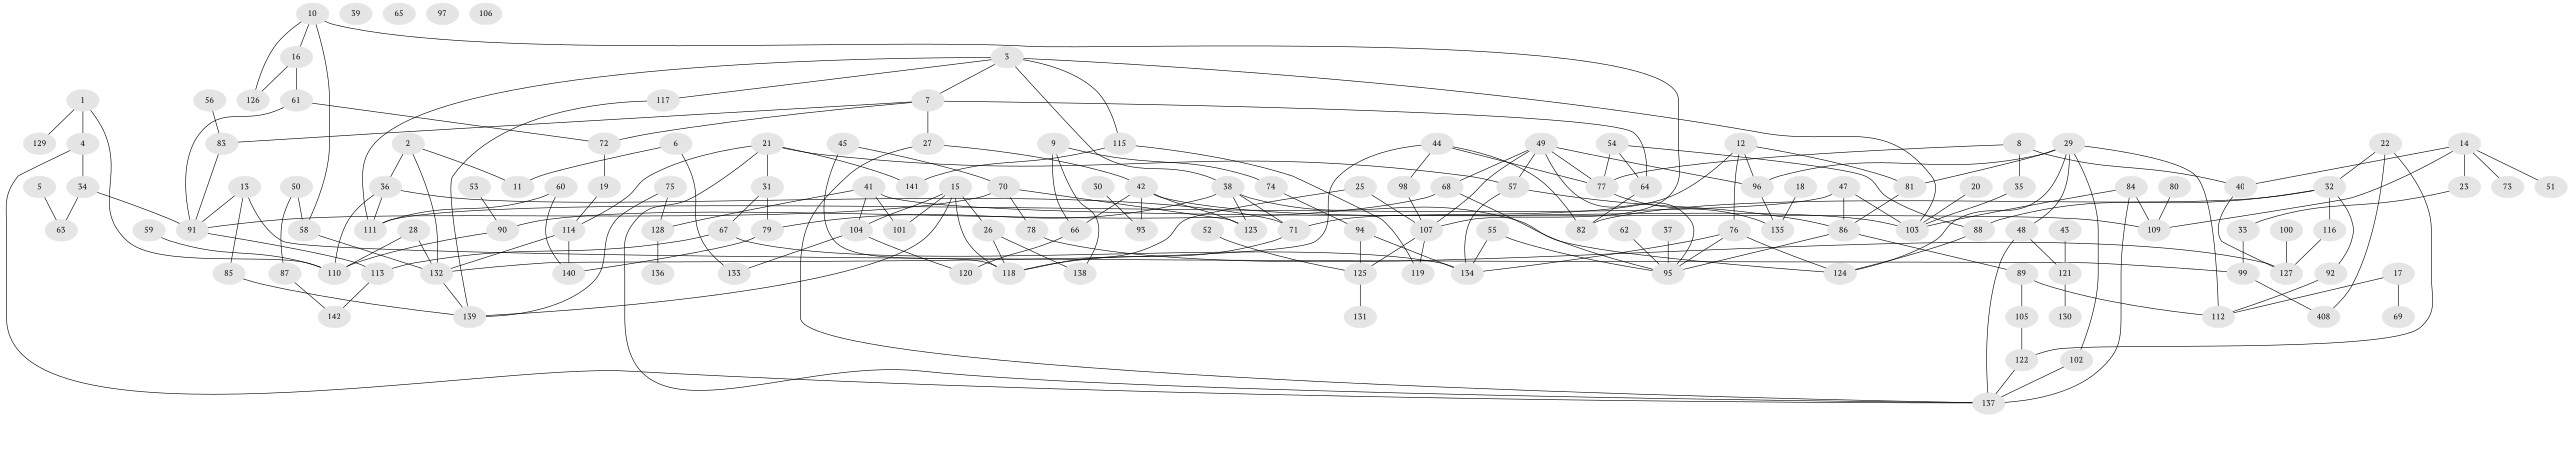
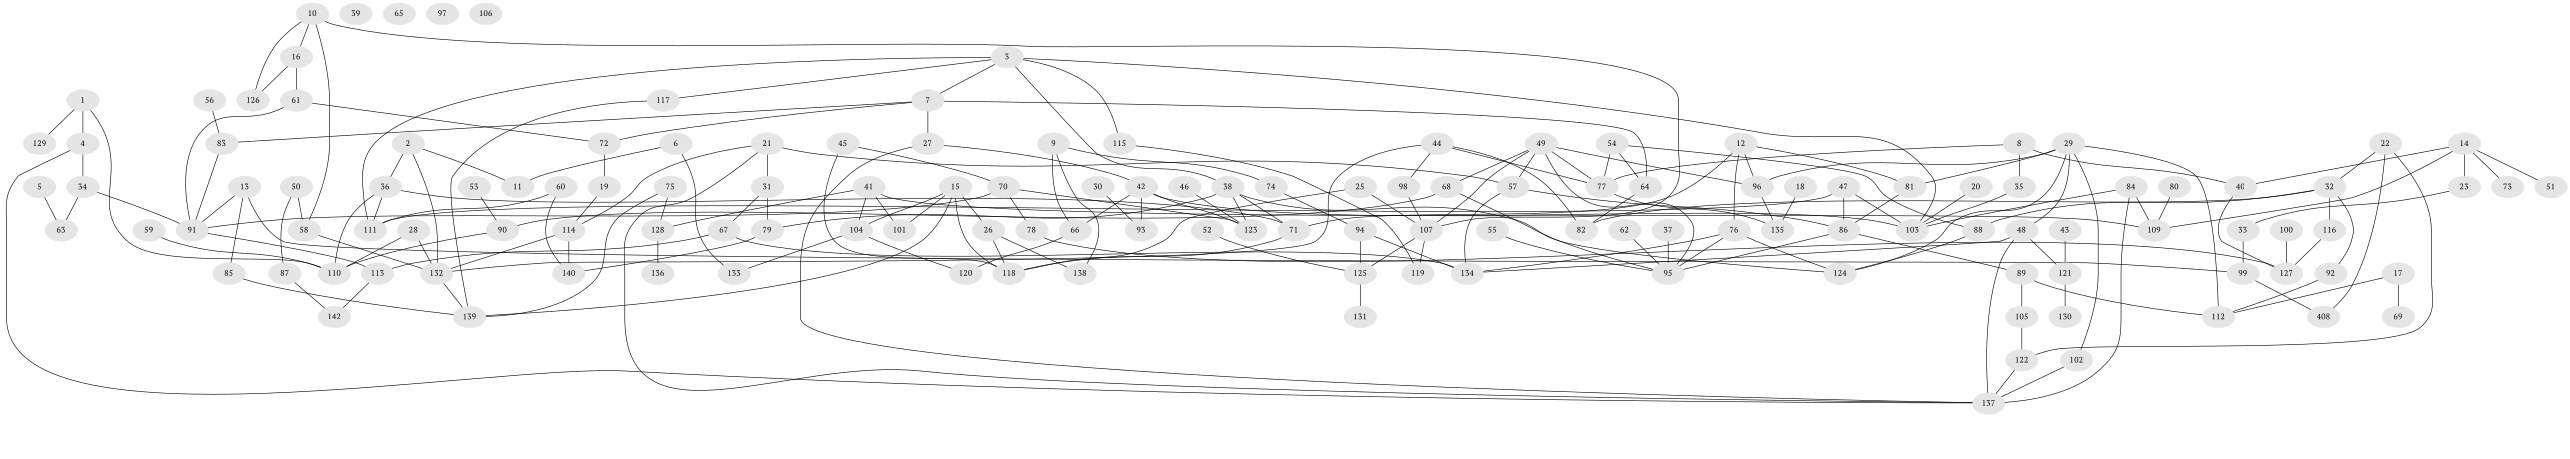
(912, 187) -> none
none -> (1185, 187)
(1480, 252) -> (1760, 256)
